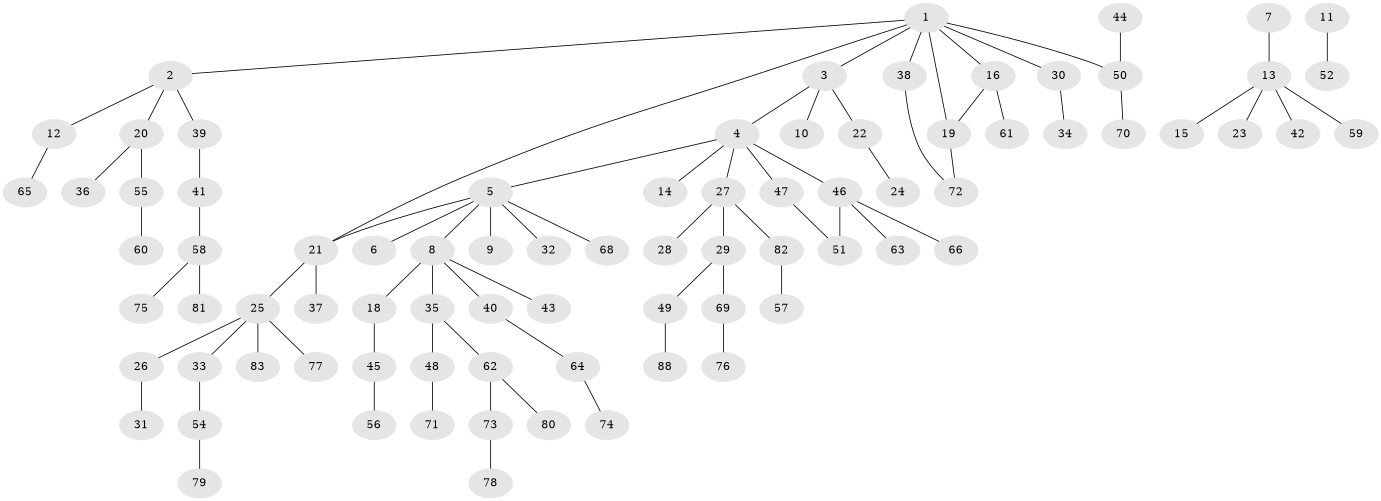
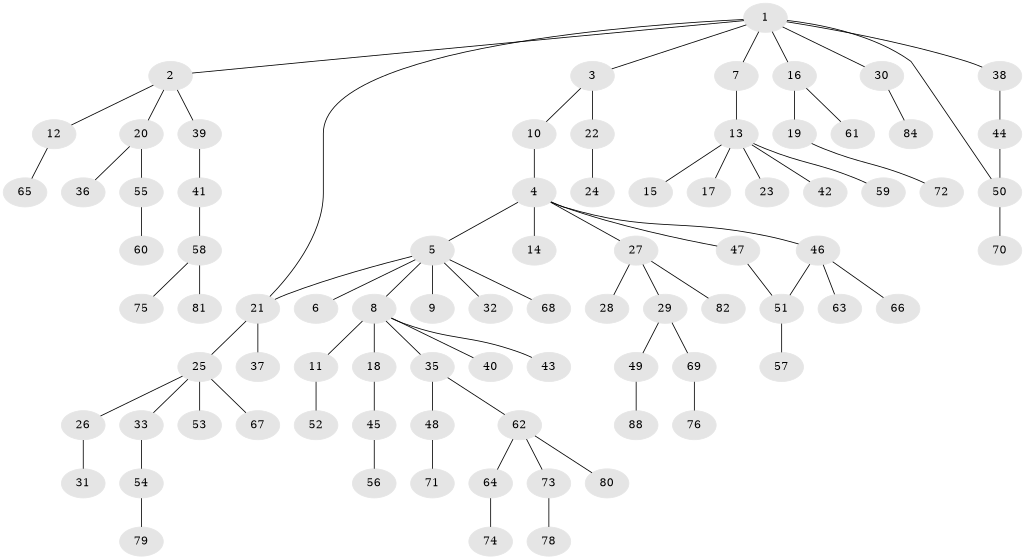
(938, 76) -> (751, 47)
(781, 105) -> (534, 163)
(1065, 134) -> (911, 134)
(916, 139) -> (1000, 105)
none -> (709, 192)
(782, 280) -> (782, 338)
none -> (345, 338)
(534, 338) -> (505, 454)
(258, 367) -> (200, 425)
(316, 367) -> (258, 425)
